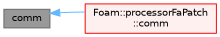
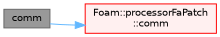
(73, 12) -> (63, 25)
